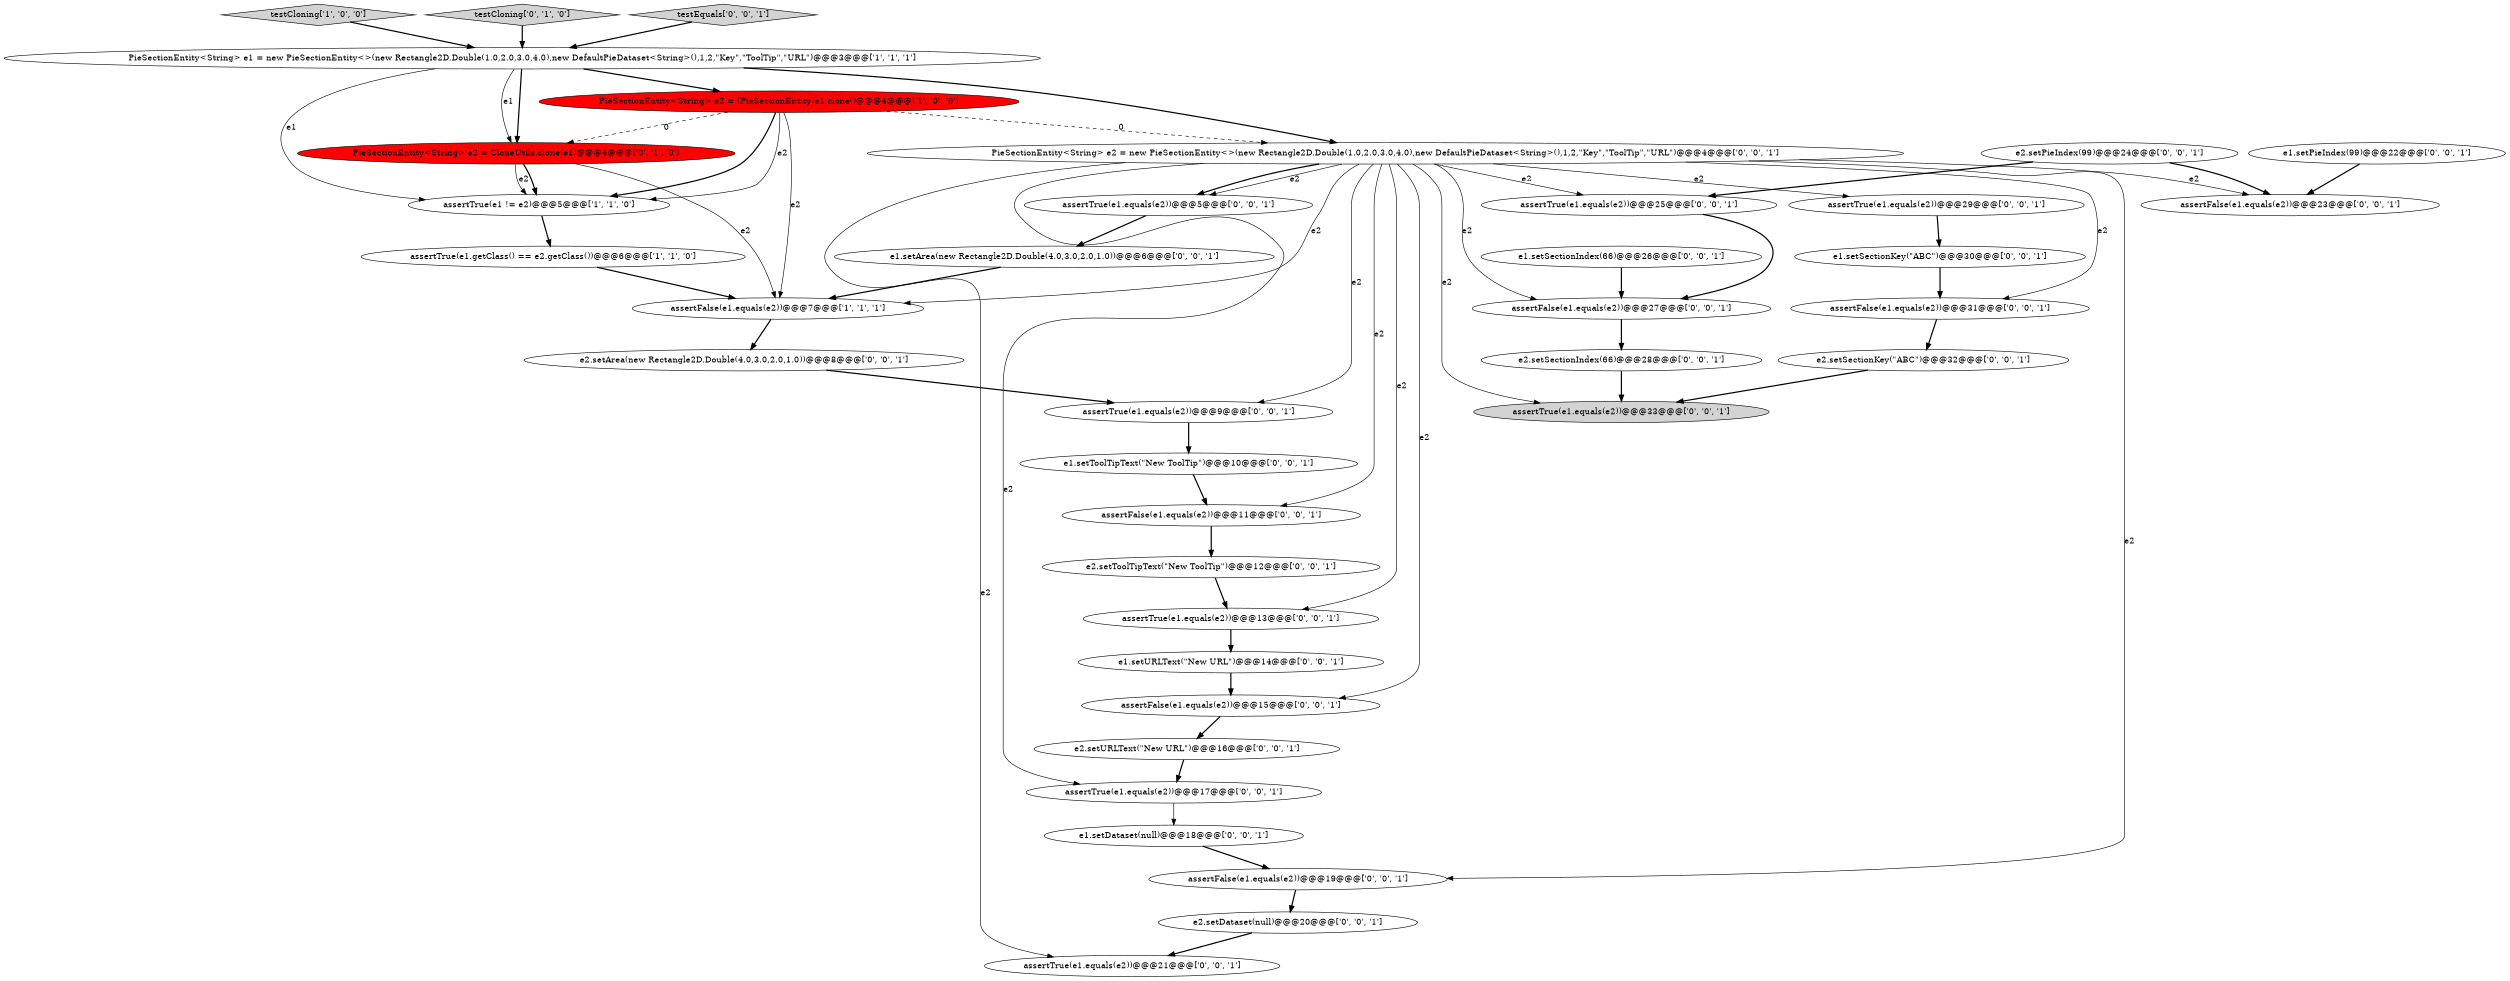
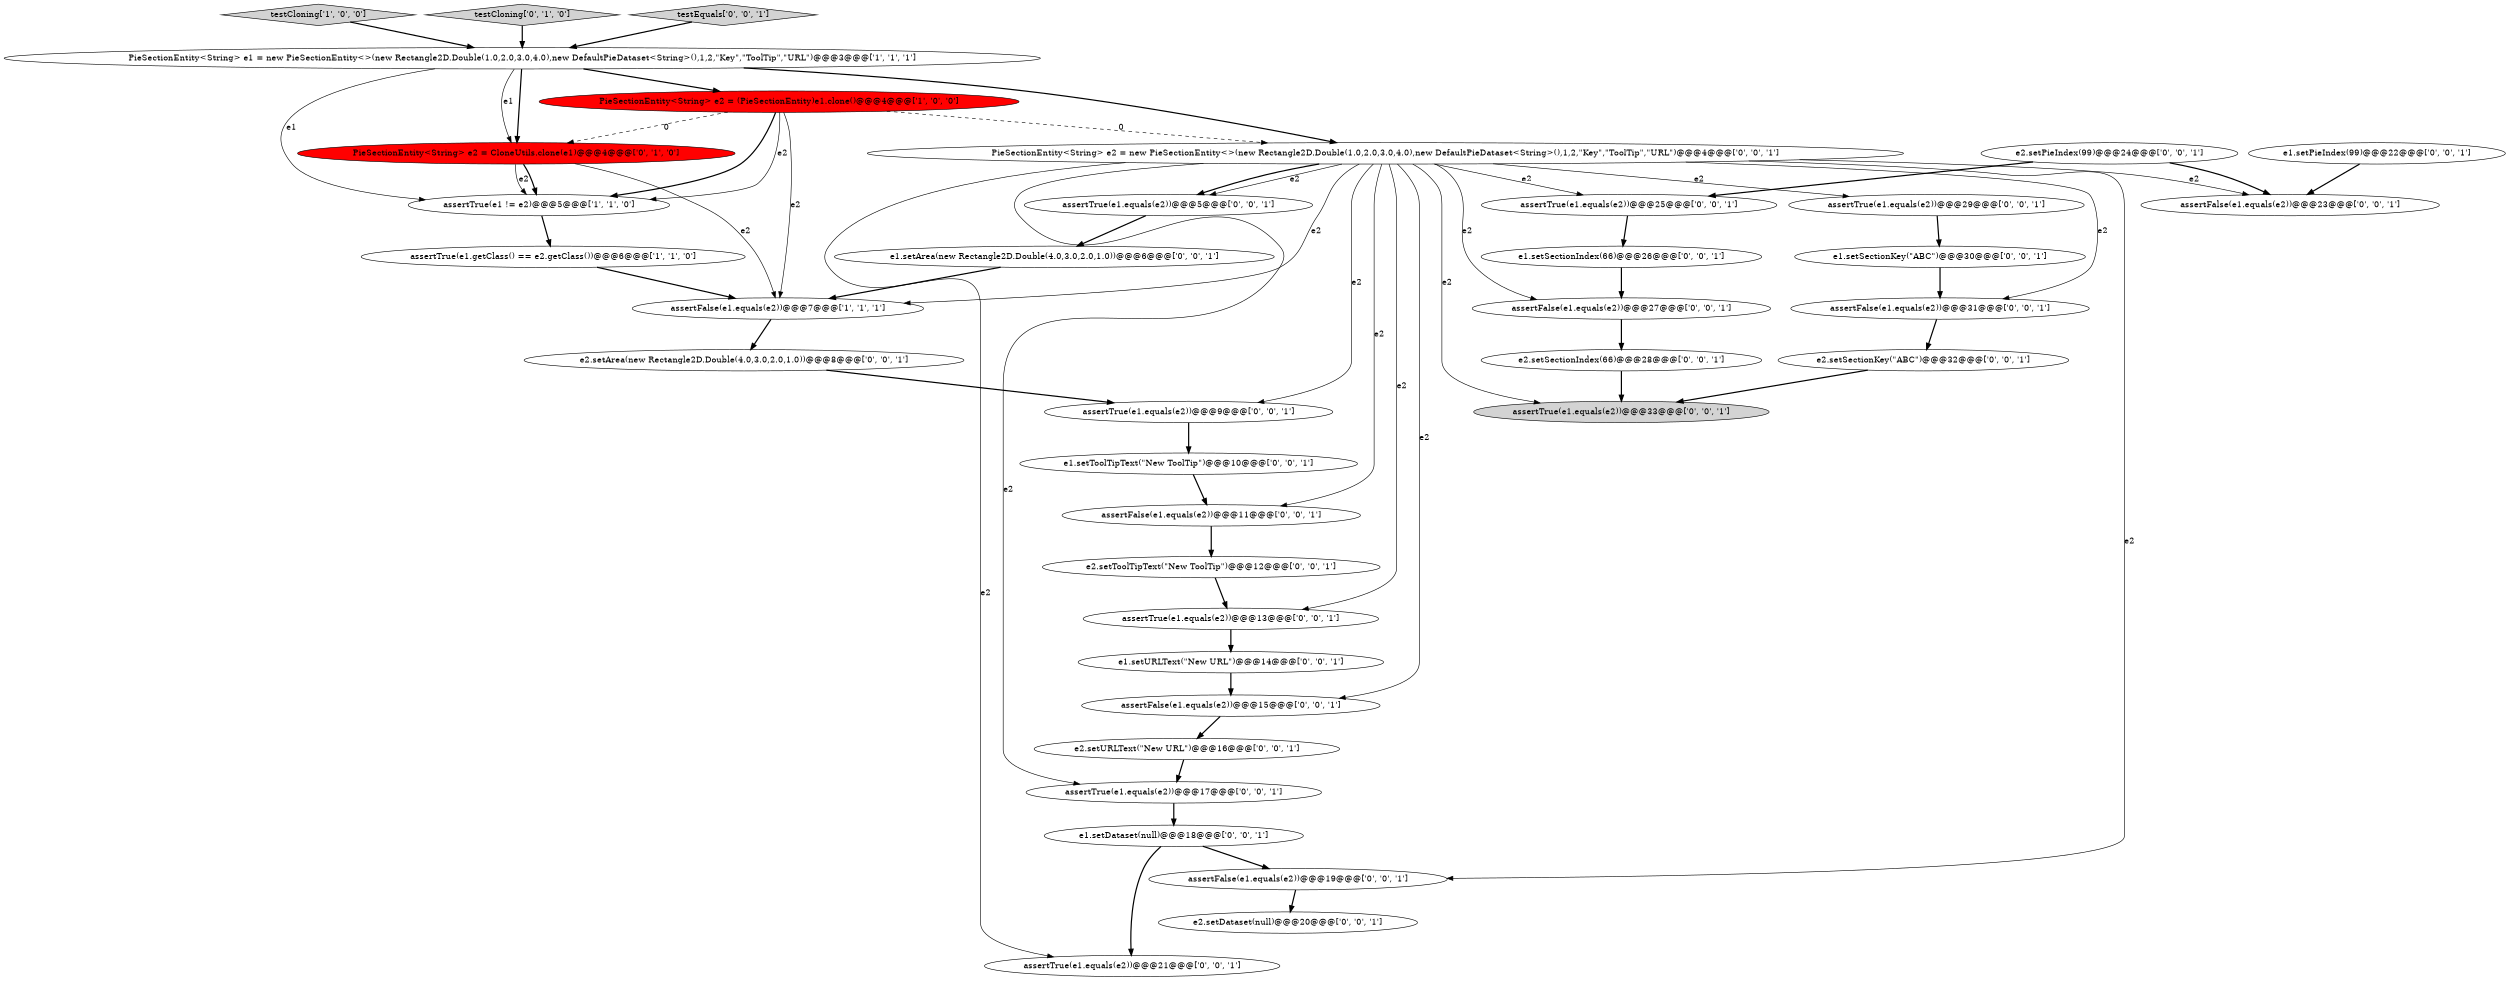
(1771, 261) -> (1626, 228)
(1174, 811) -> (1174, 811)
(1213, 943) -> (1135, 894)
